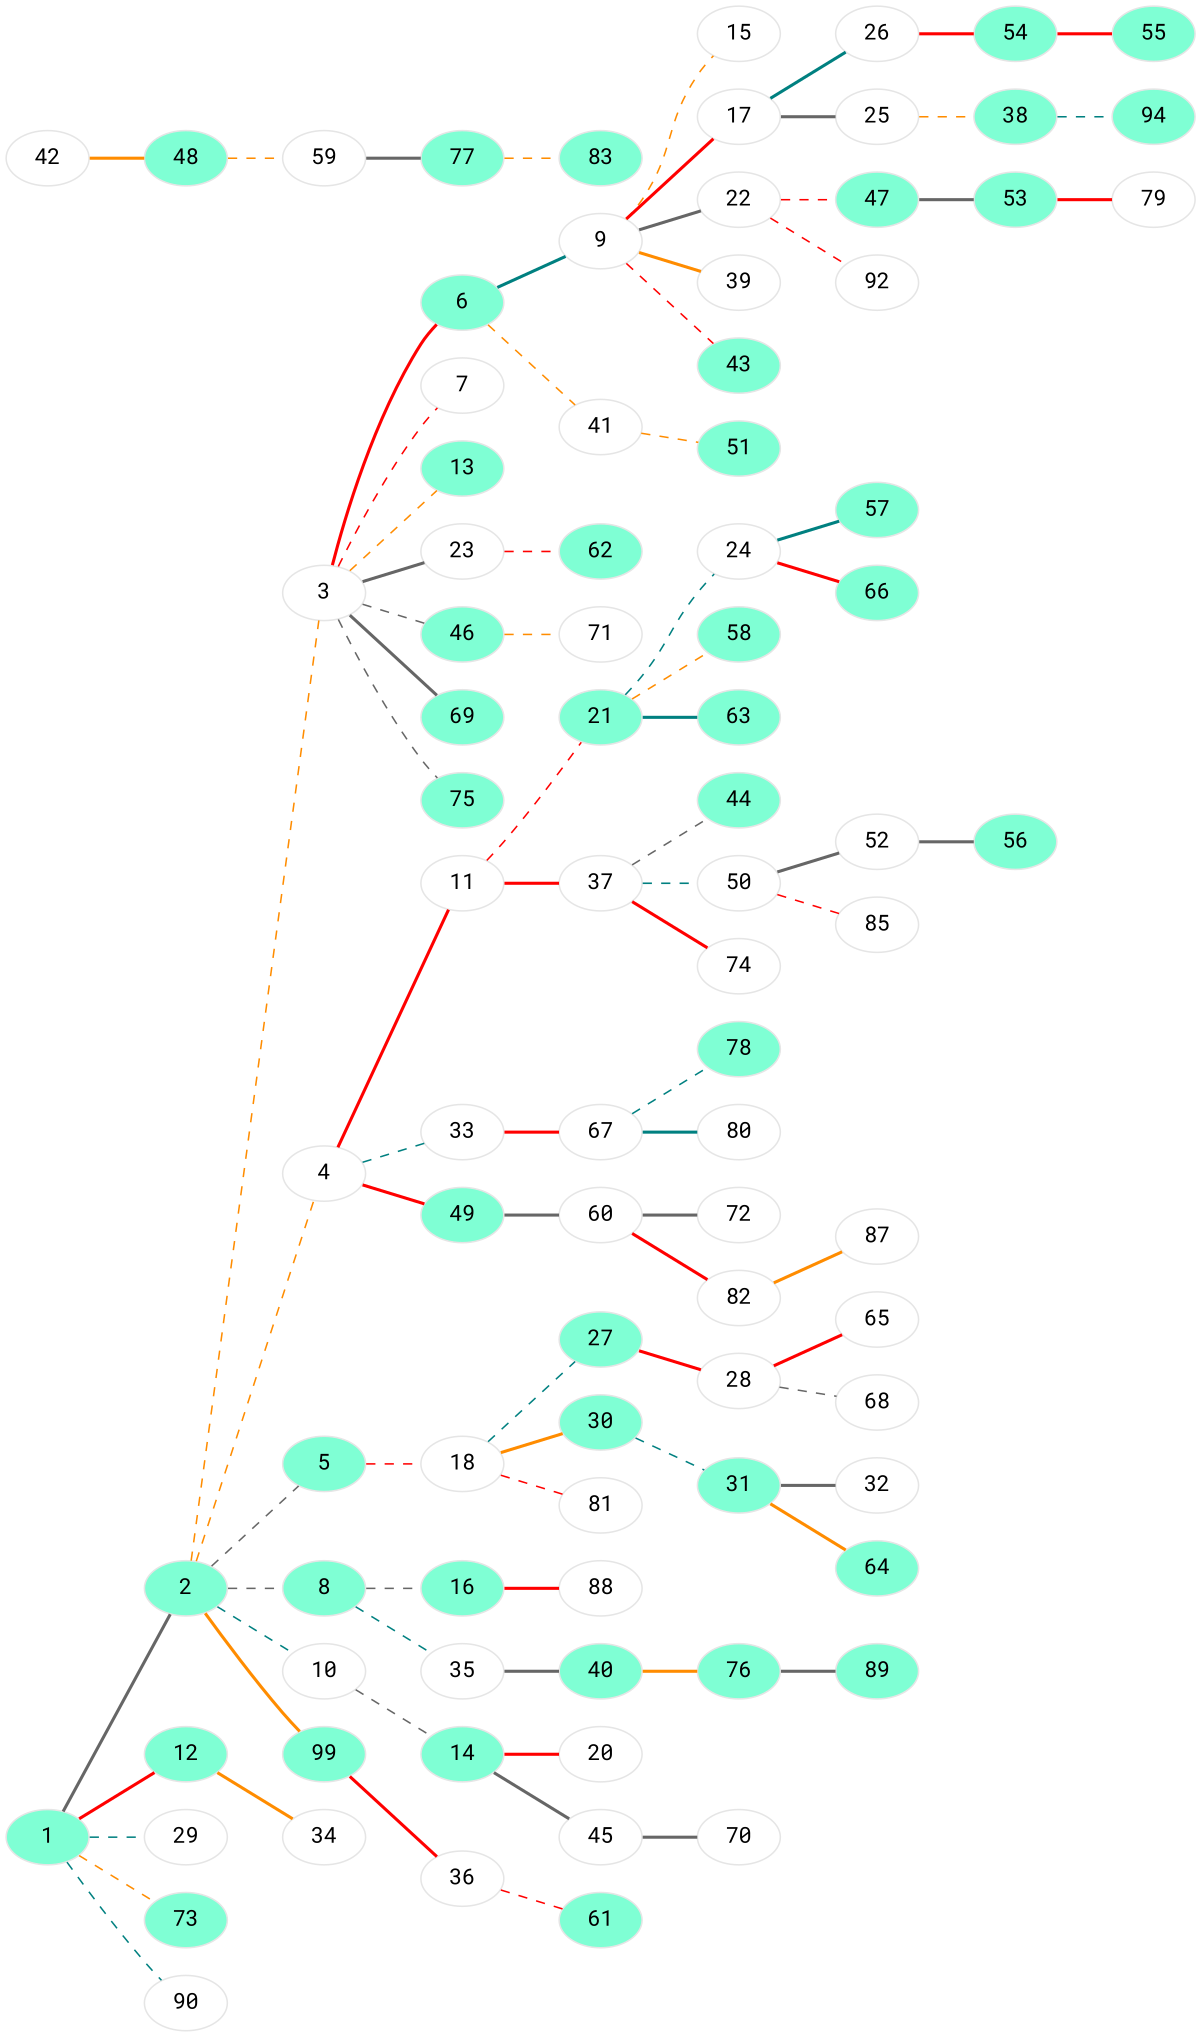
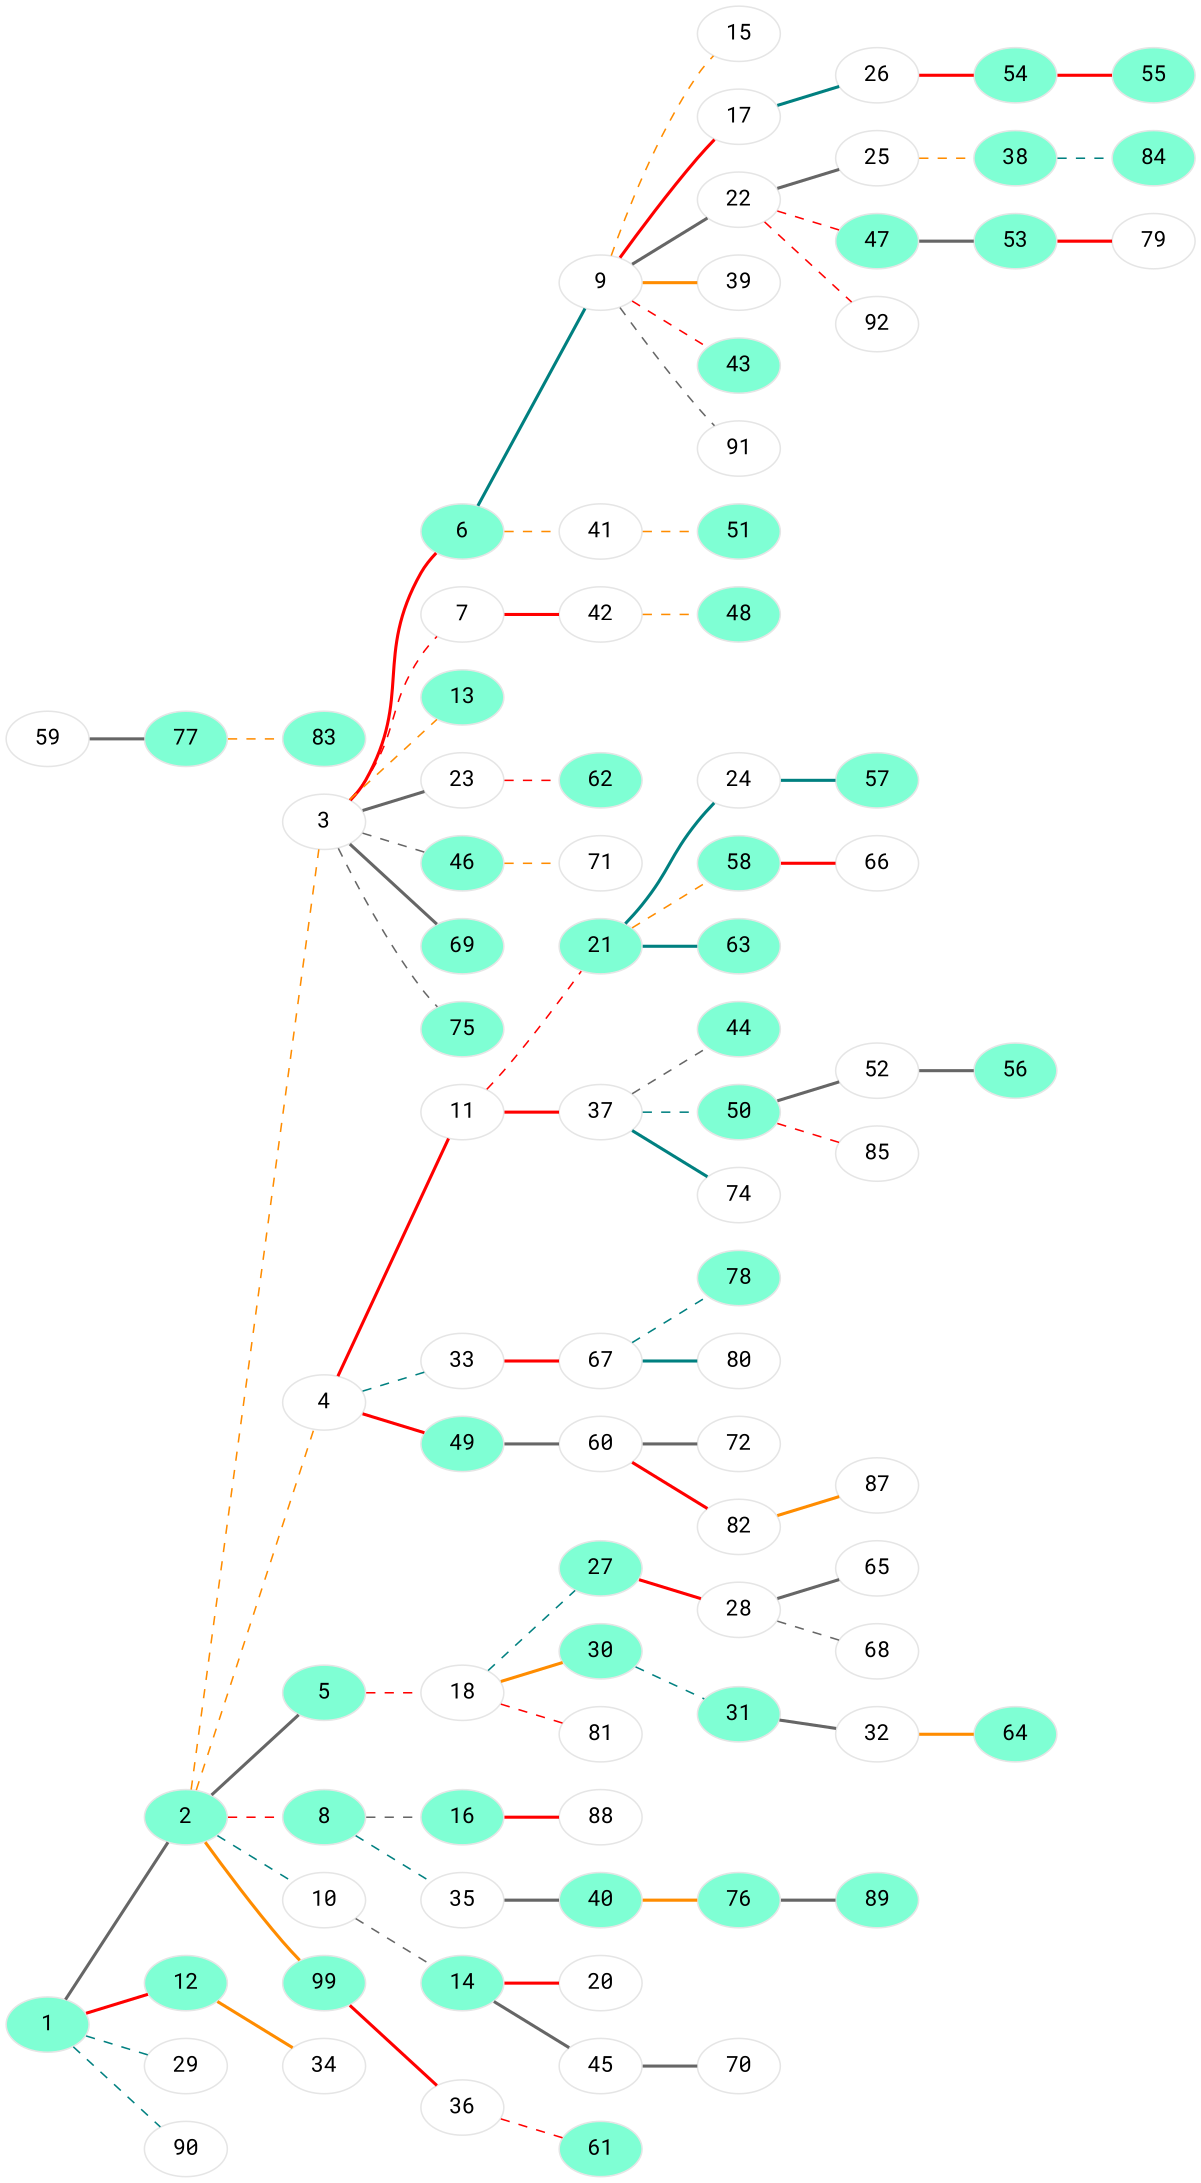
(808, 117) -> (808, 179)
(1154, 117) -> (1154, 158)
(117, 158) -> (670, 614)
(255, 158) -> none
none -> (739, 449)
(808, 572) -> (808, 863)
(877, 593) -> (877, 863)
none -> (532, 614)
(670, 634) -> (670, 863)
(739, 883) -> (739, 1112)
(670, 925) -> (670, 1154)
(808, 1350) -> (808, 1589)
(255, 1526) -> (255, 1755)
(808, 1527) -> (946, 1734)
(255, 1588) -> (255, 1817)
(186, 1920) -> none
